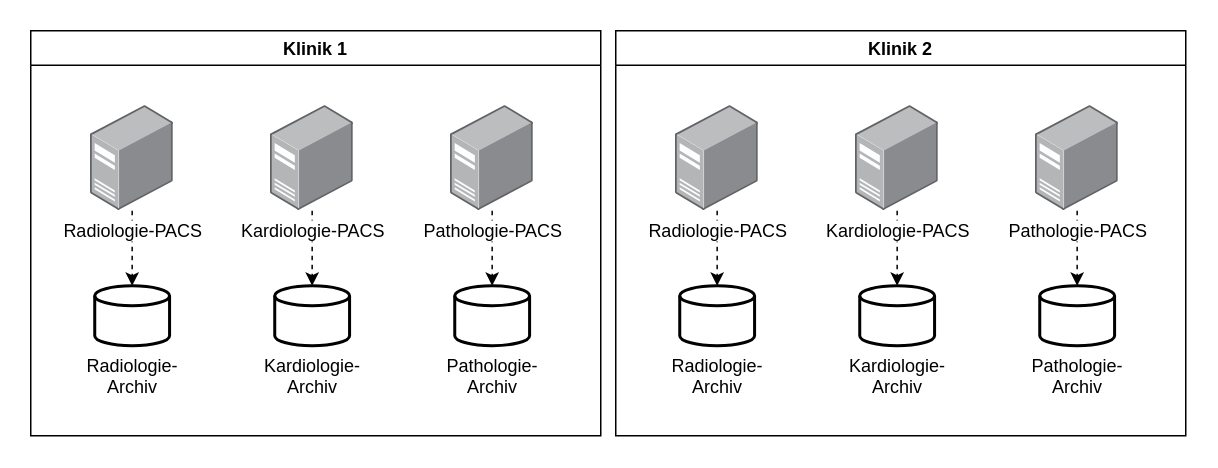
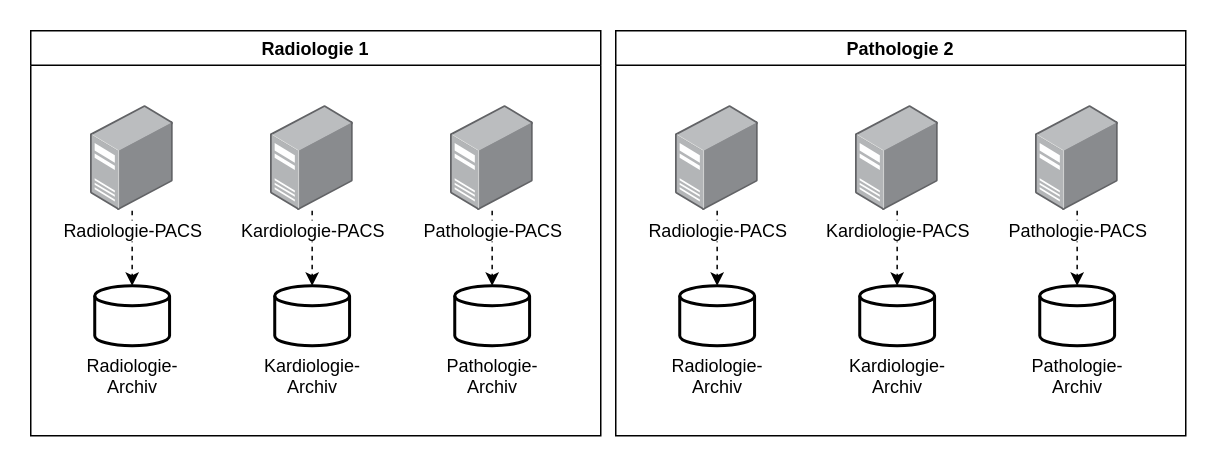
(315, 49) -> (315, 49)
(900, 49) -> (900, 49)
